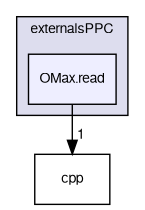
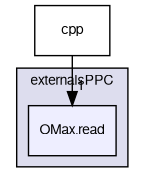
(72, 124) -> (72, 76)
